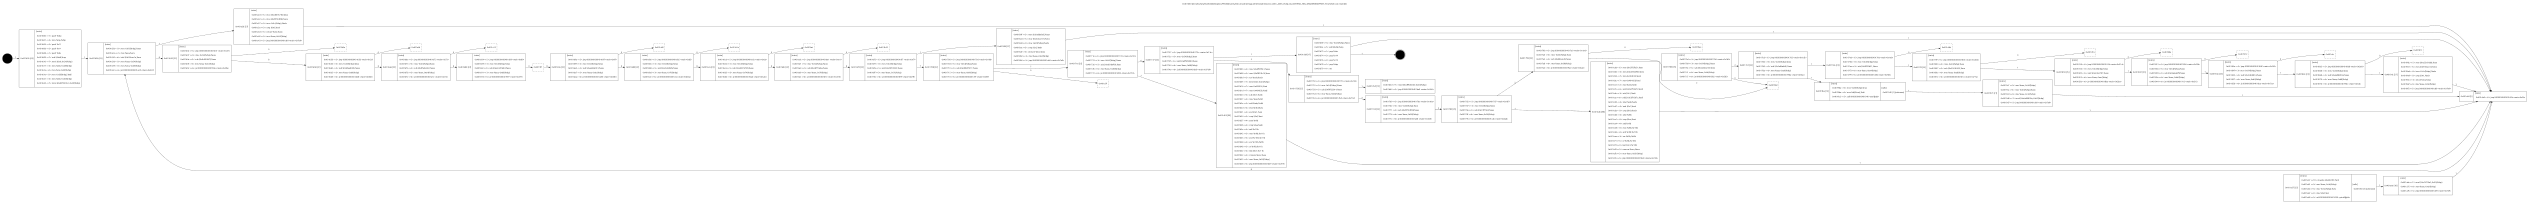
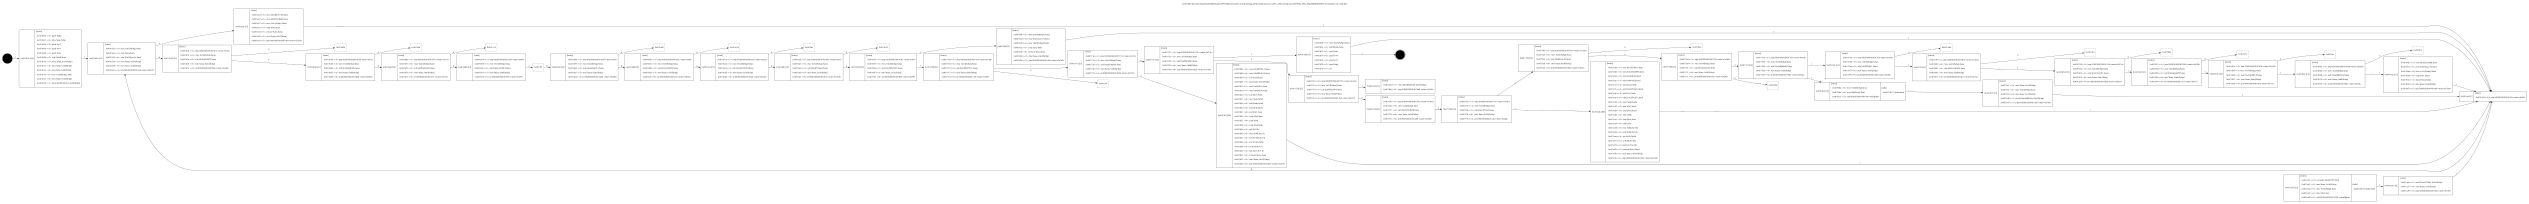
(1667, 88) -> (1624, 56)
